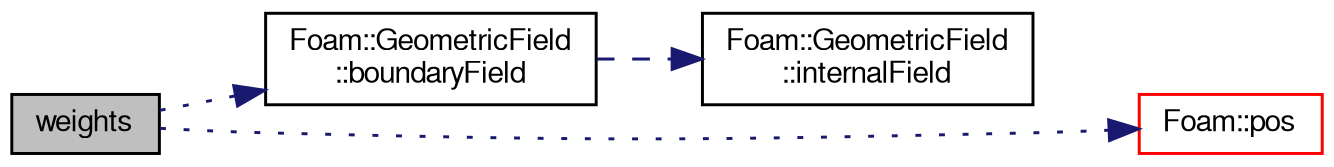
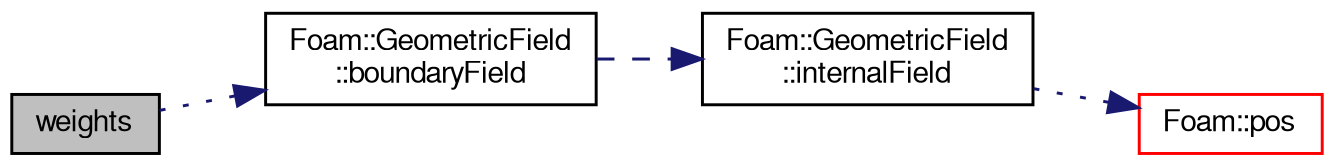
(634, 139) -> (1071, 95)
